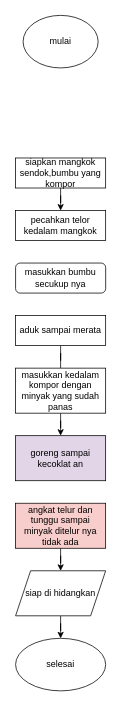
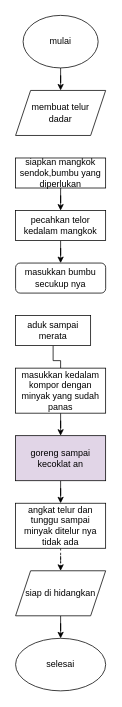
none -> (60, 82)
none -> (60, 113)
(60, 173) -> (60, 173)
none -> (60, 254)
(60, 330) -> (53, 330)
none -> (60, 494)
(60, 525) -> (60, 525)
(60, 562) -> (60, 562)
